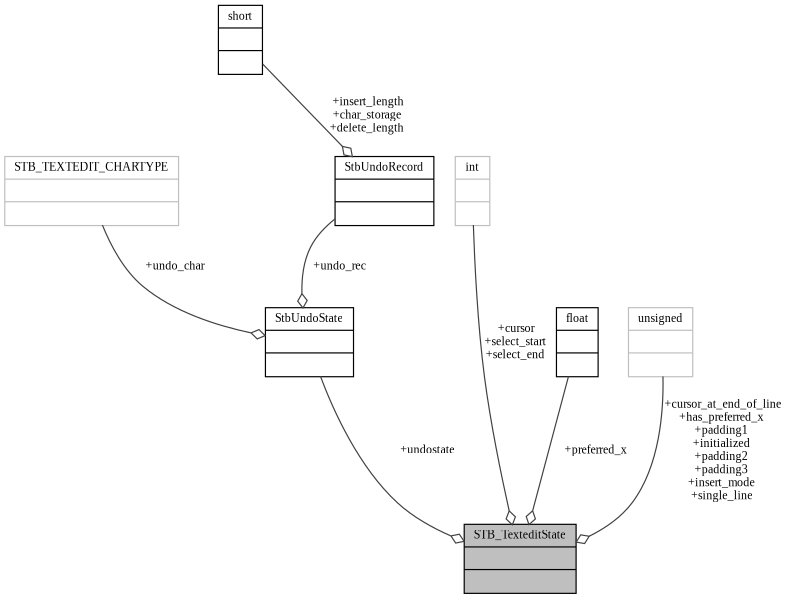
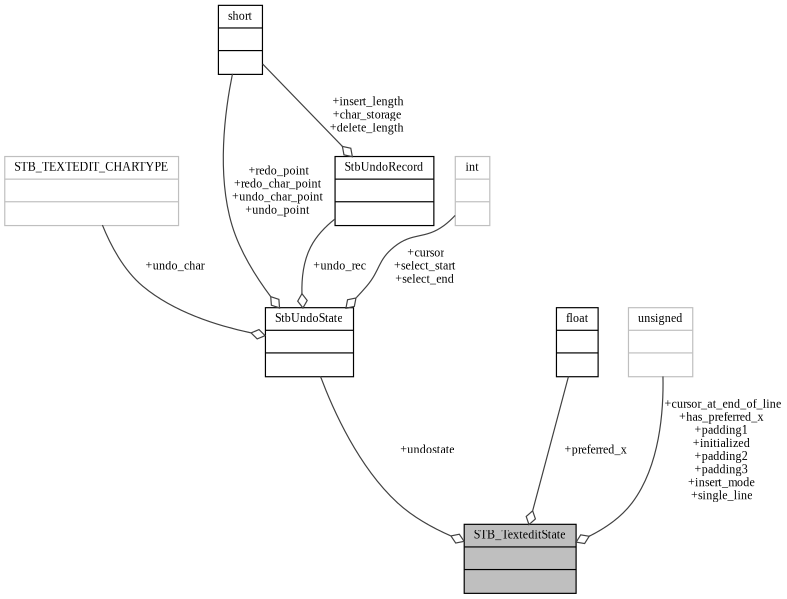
none -> (225, 190)
(484, 369) -> (397, 245)
